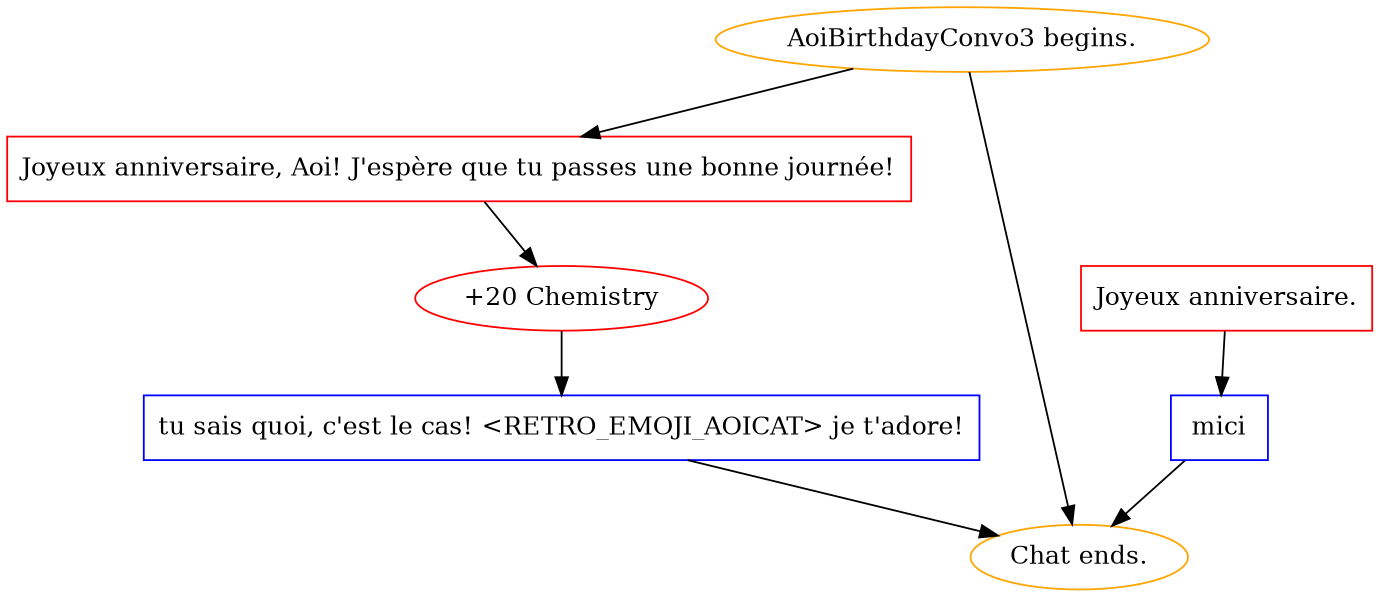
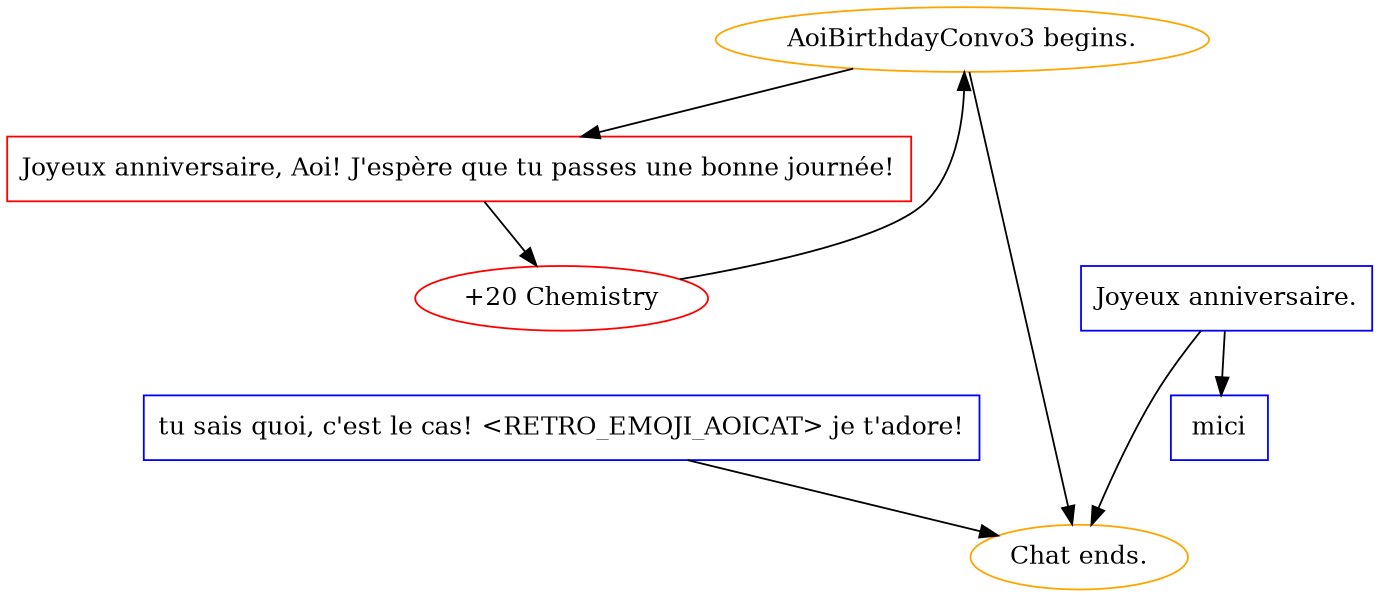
(1227, 298) -> (1227, 298)
(562, 354) -> (865, 235)
(1155, 487) -> (1143, 416)
